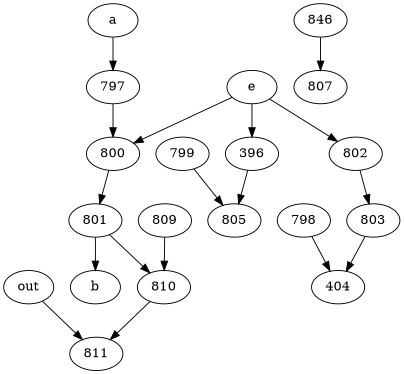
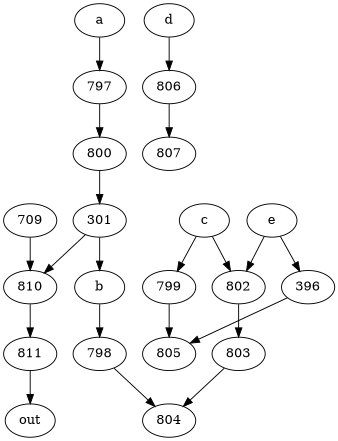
none -> (169, 20)
(321, 20) -> (169, 87)
(187, 118) -> none
(95, 220) -> (100, 220)
(165, 220) -> (30, 220)
none -> (204, 220)
(338, 287) -> (169, 421)
none -> (100, 316)
(59, 317) -> (30, 383)
